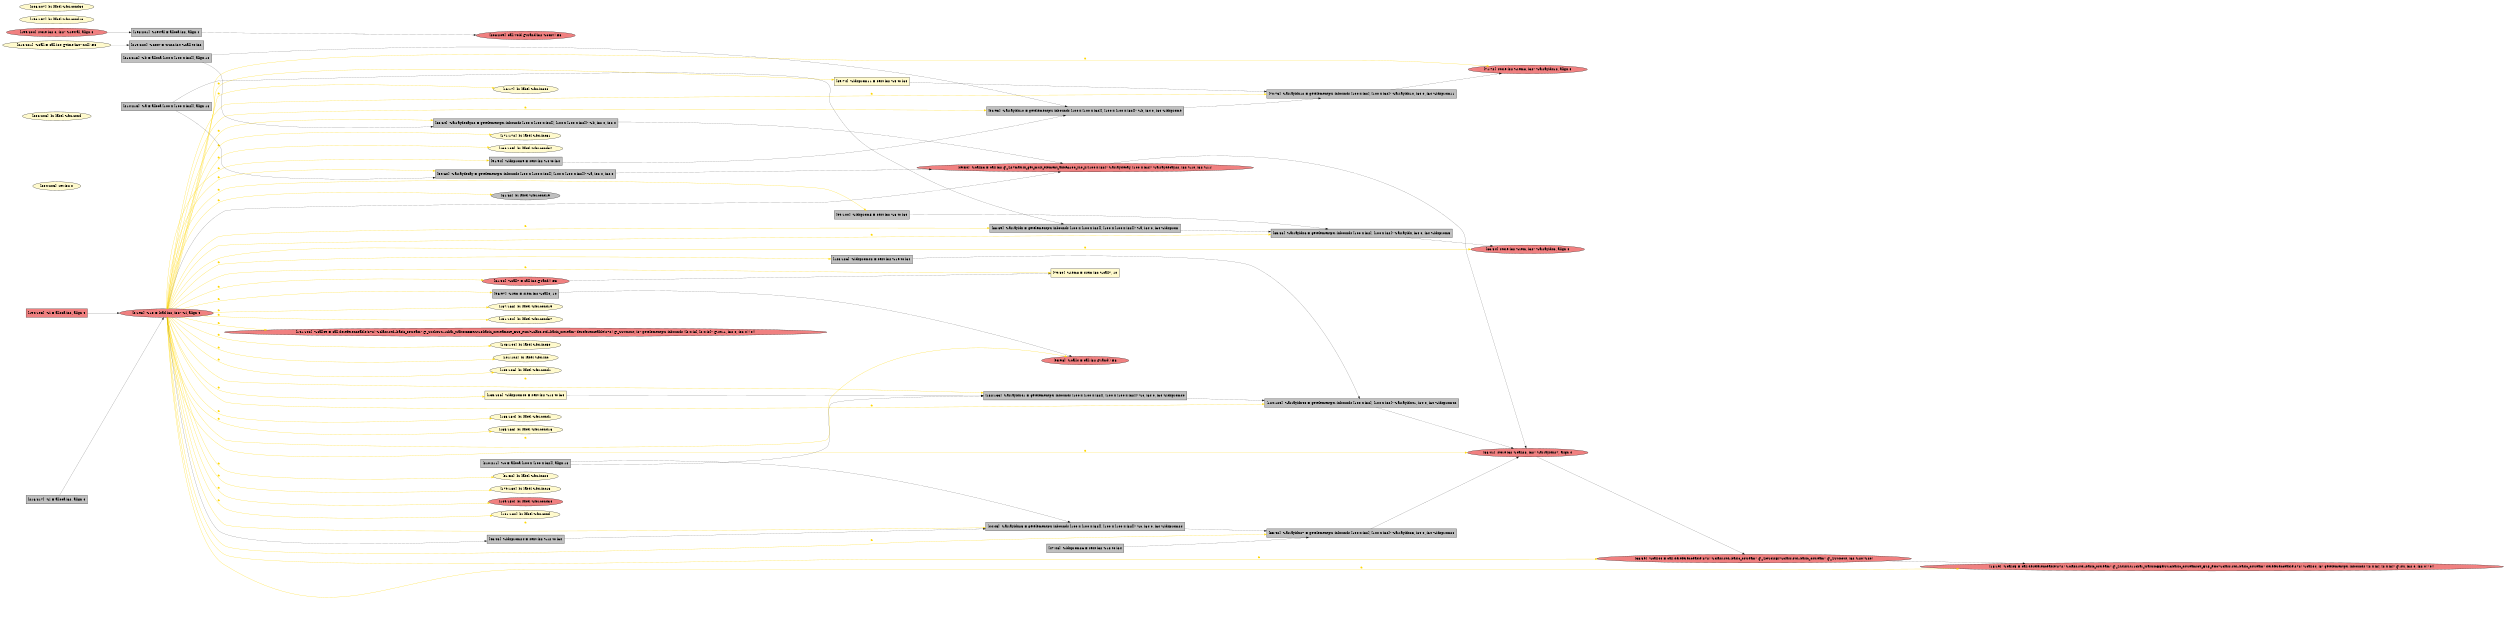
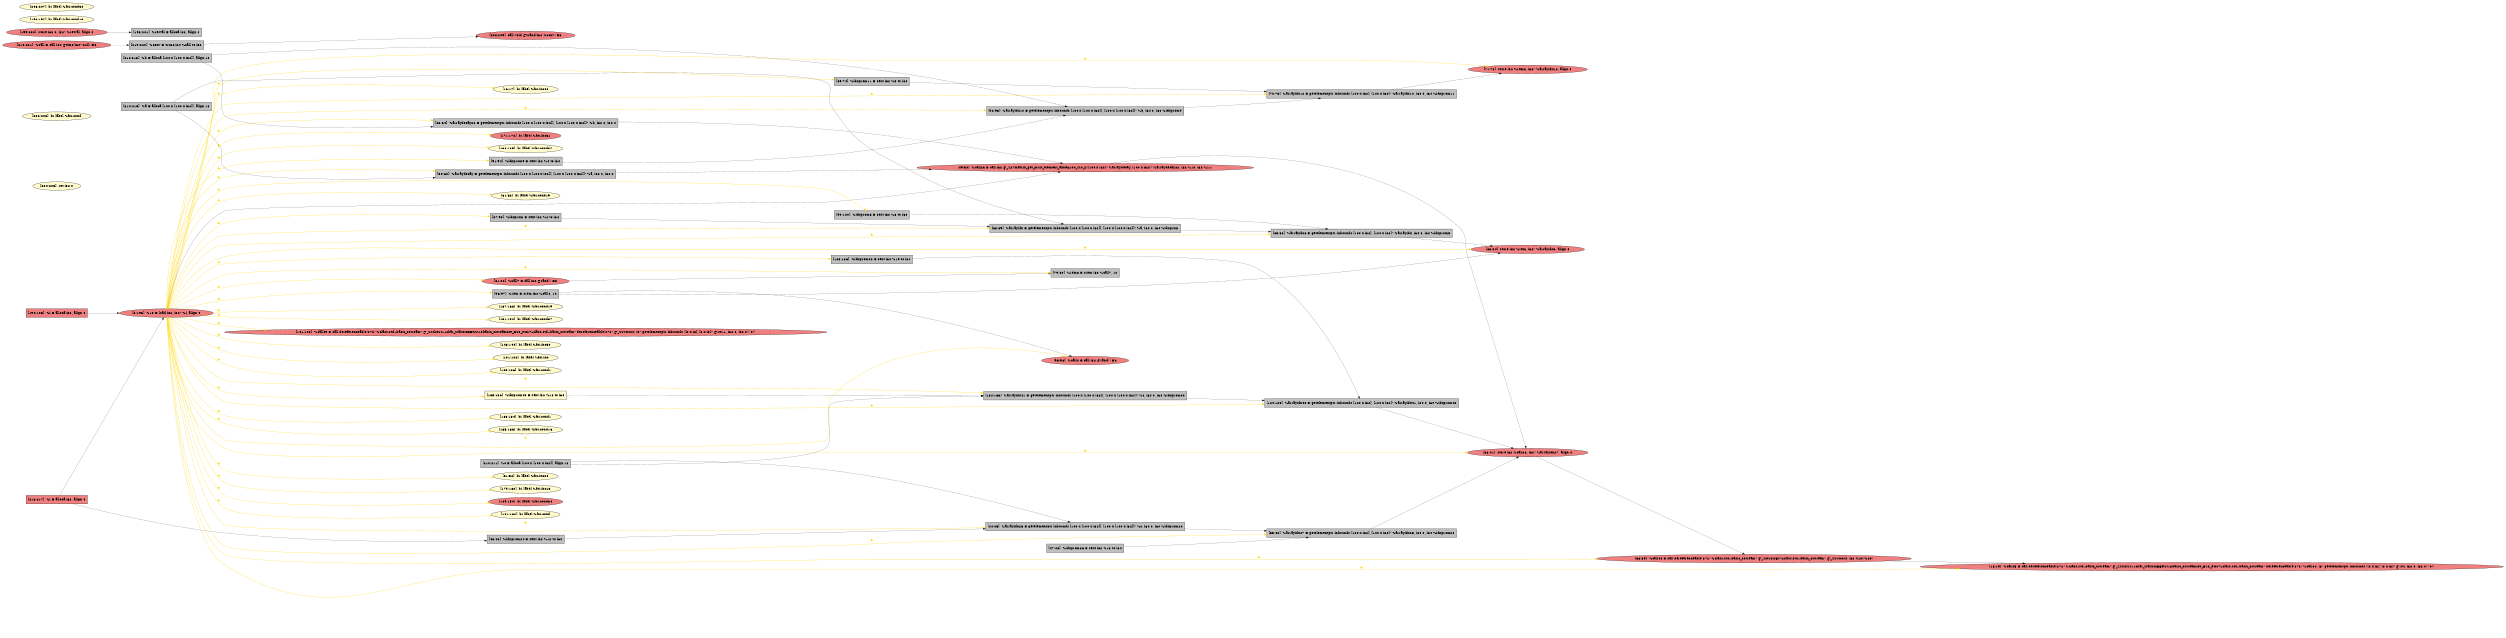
(338, 34) -> (340, 40)
(57, 45) -> (57, 45)
(872, 81) -> (872, 81)
(526, 136) -> (526, 136)
(526, 196) -> (526, 196)
none -> (526, 217)
(1085, 273) -> (1085, 273)
none -> (1029, 290)
(57, 500) -> (57, 500)
(240, 537) -> (277, 537)
